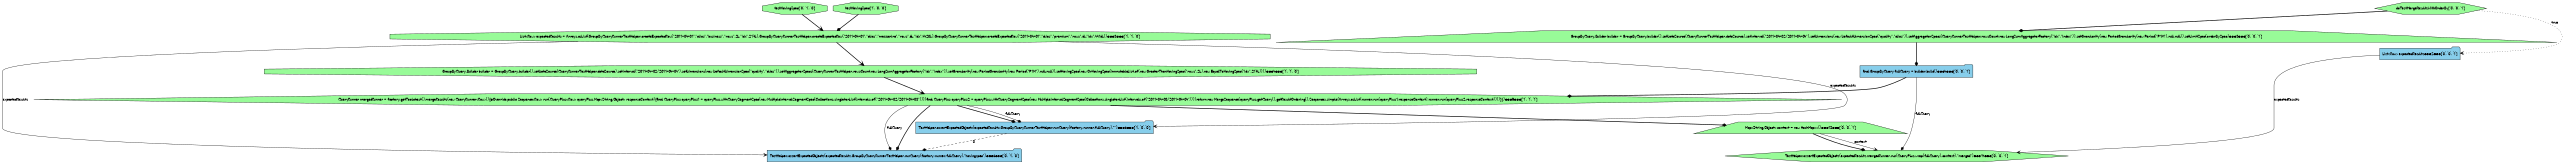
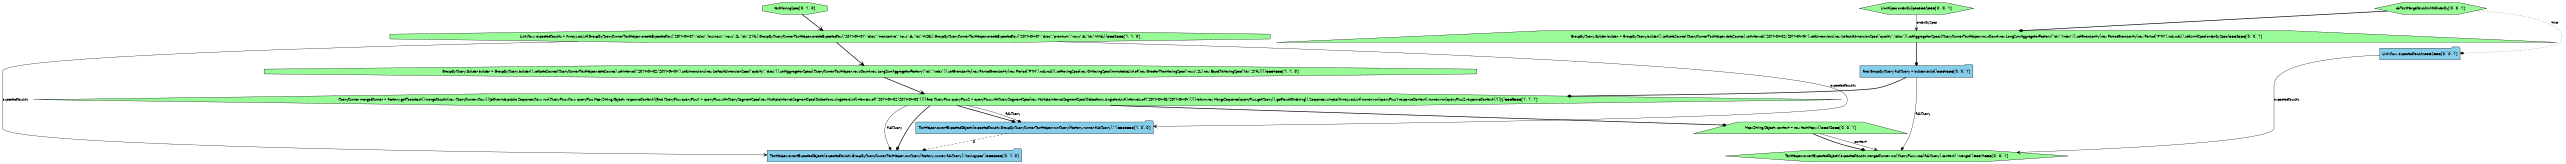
(866, 8) -> none
none -> (1916, 8)
(2561, 41) -> (2561, 41)
